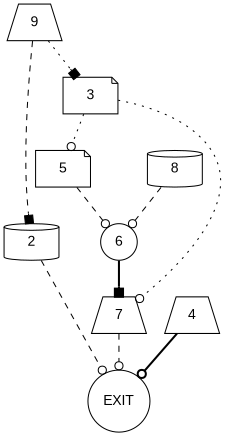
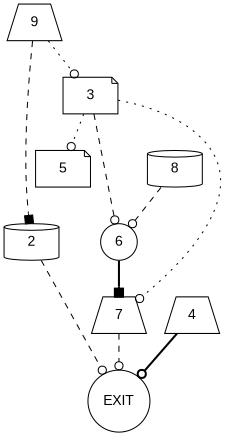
(60, 56) -> (60, 56)
(90, 204) -> (104, 165)
